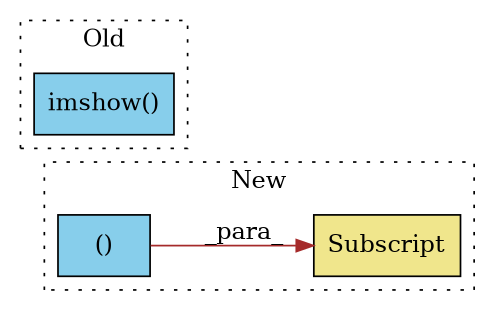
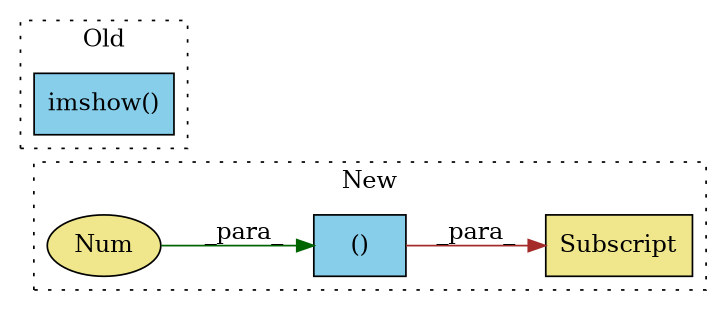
none -> (104, 246)
